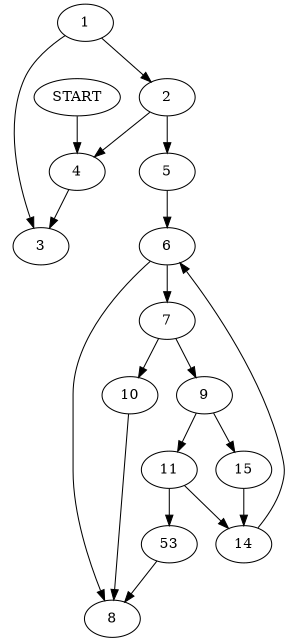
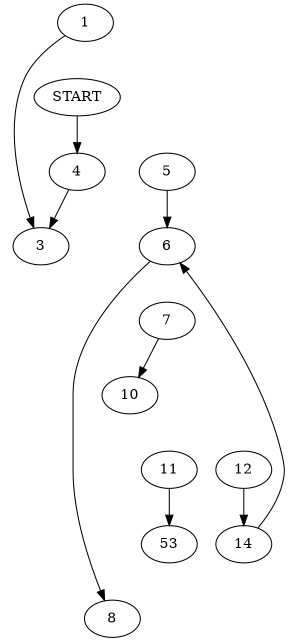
(167, 97) -> none
(167, 278) -> none
(204, 395) -> none
(244, 470) -> (244, 470)
(122, 502) -> none
(203, 503) -> none
(144, 577) -> none
